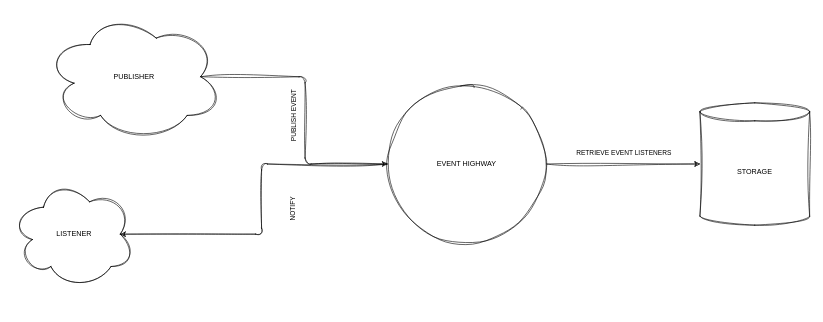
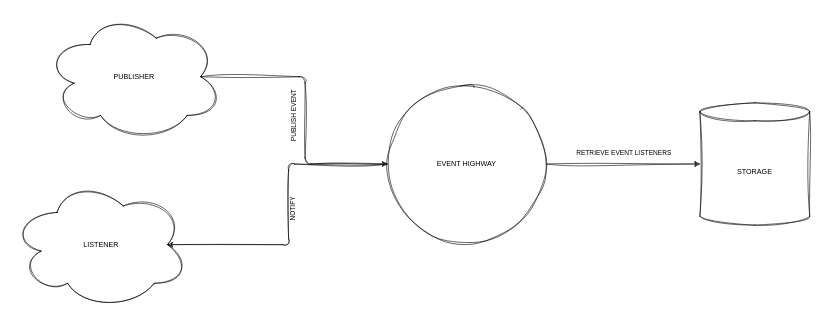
(74, 234) -> (101, 245)
